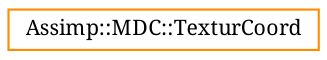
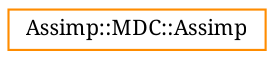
(164, 30) -> (137, 30)
